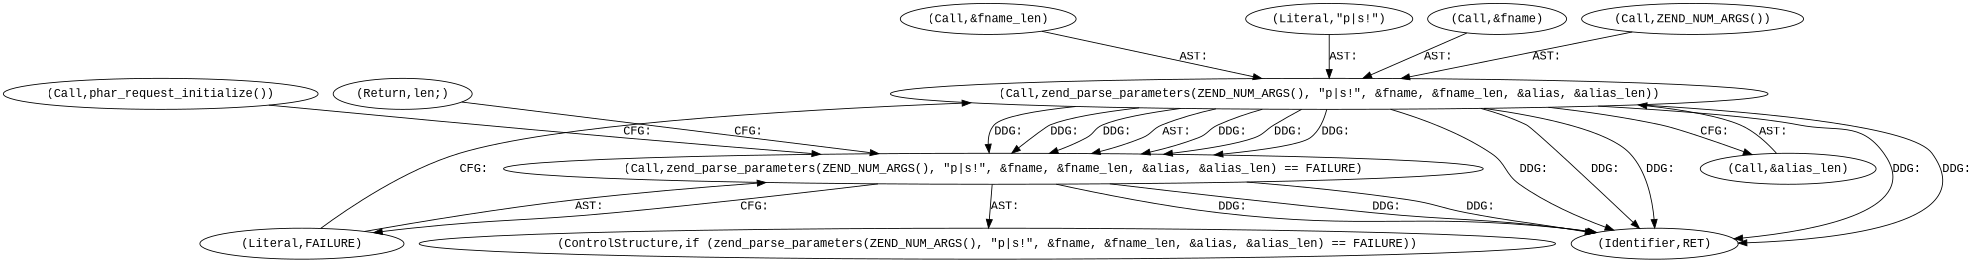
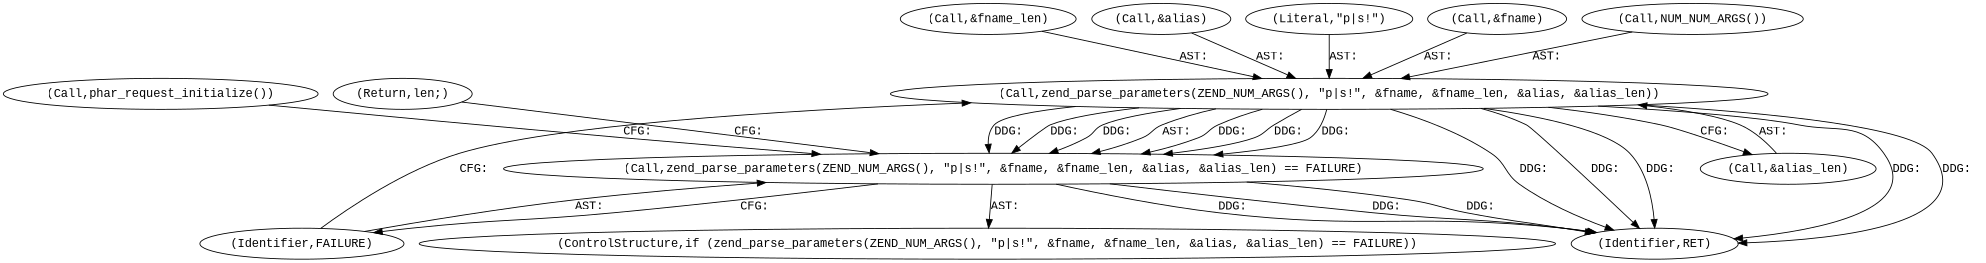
none -> (1161, 19)
(1693, 19) -> (1693, 19)
(302, 244) -> (302, 244)
